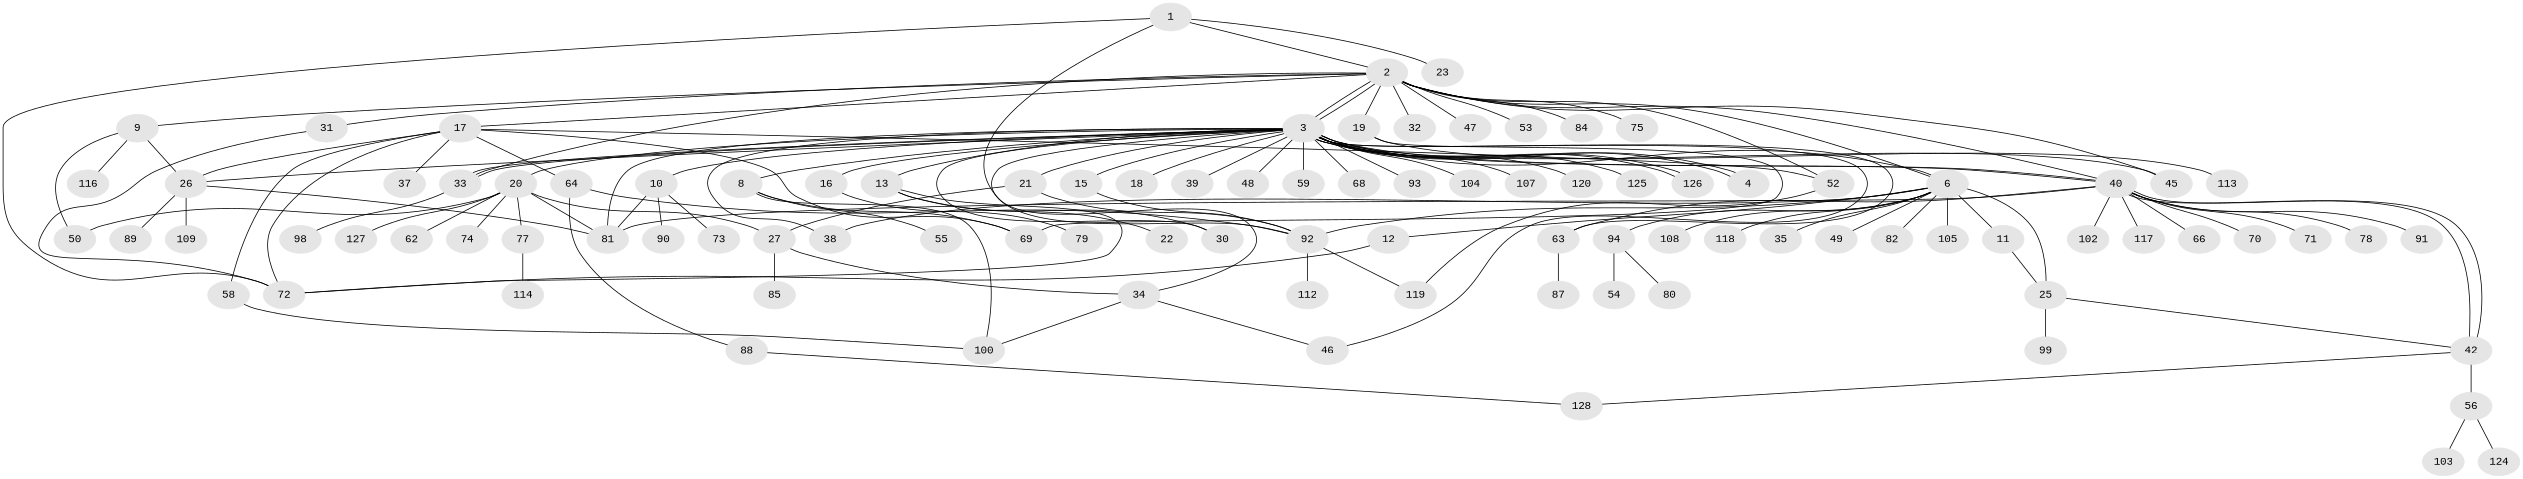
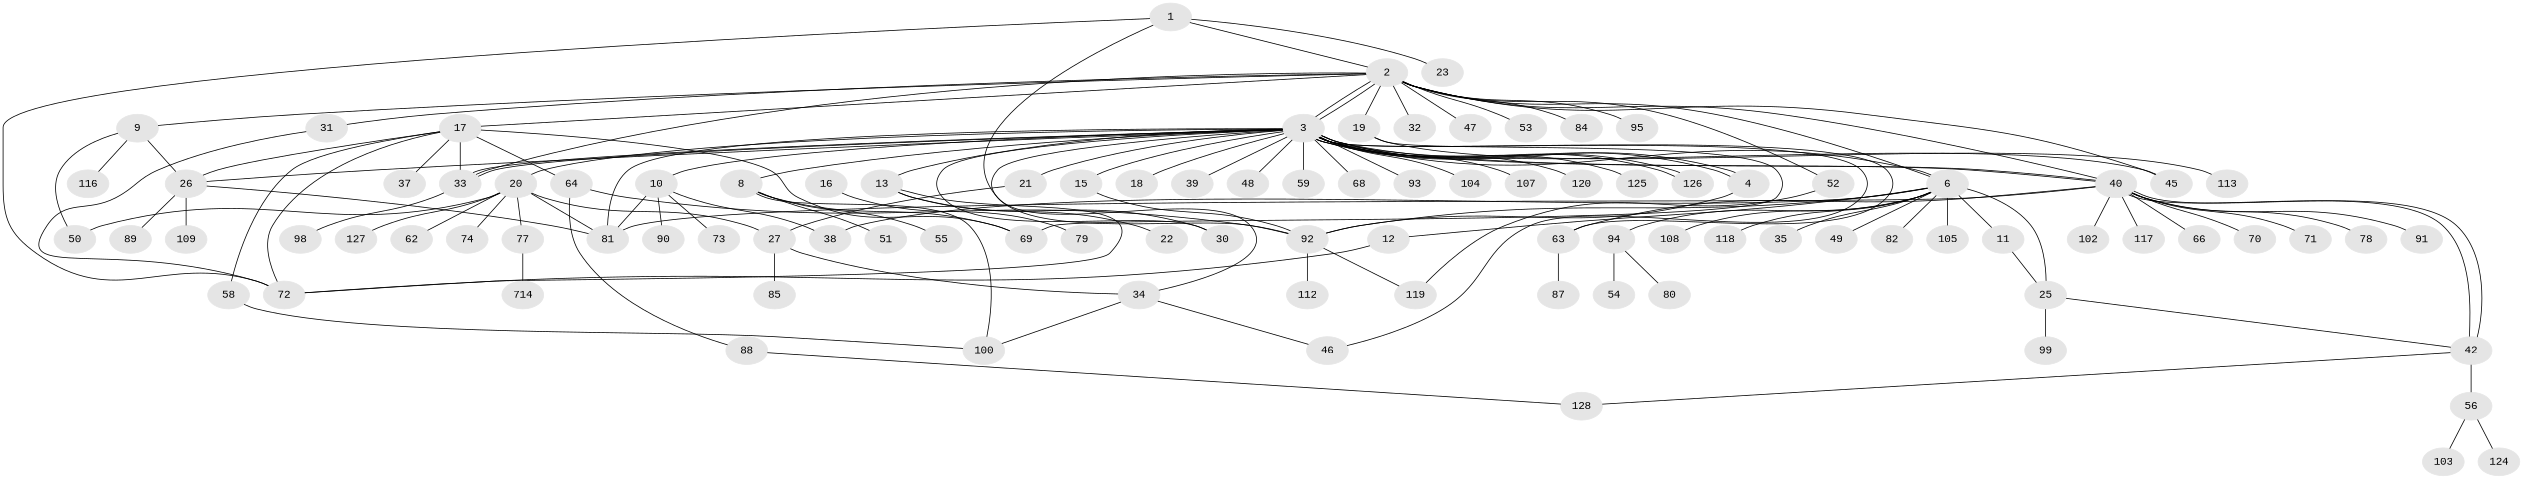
(1637, 128) -> (1637, 128)
(926, 136) -> (776, 218)
(1061, 144) -> none
(1315, 149) -> (460, 156)
(1166, 212) -> (1530, 217)
none -> (886, 239)
(523, 295) -> (523, 295)
